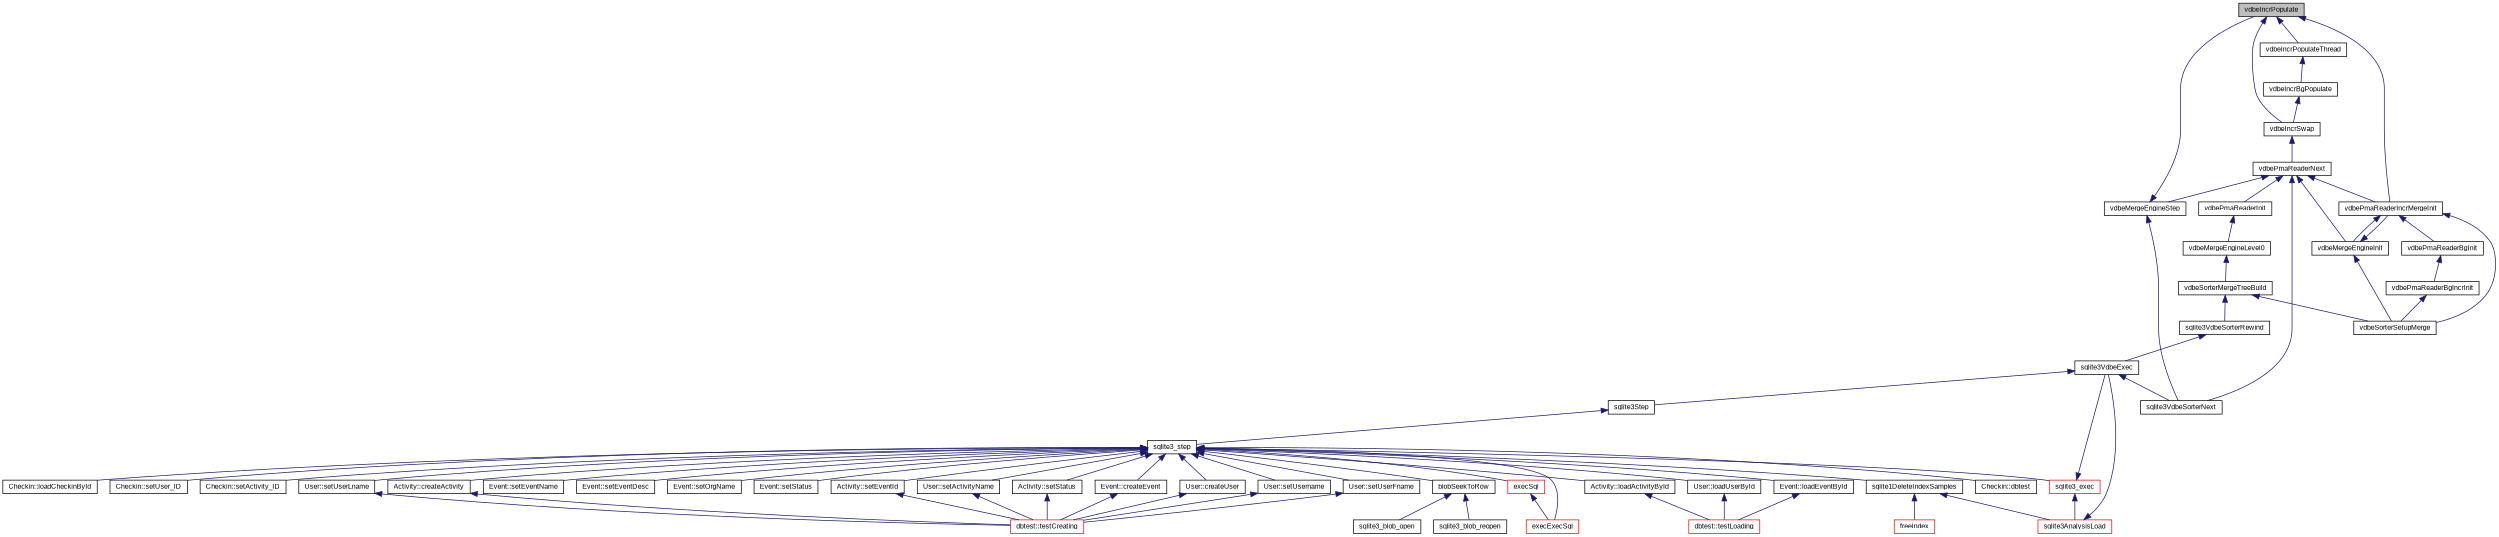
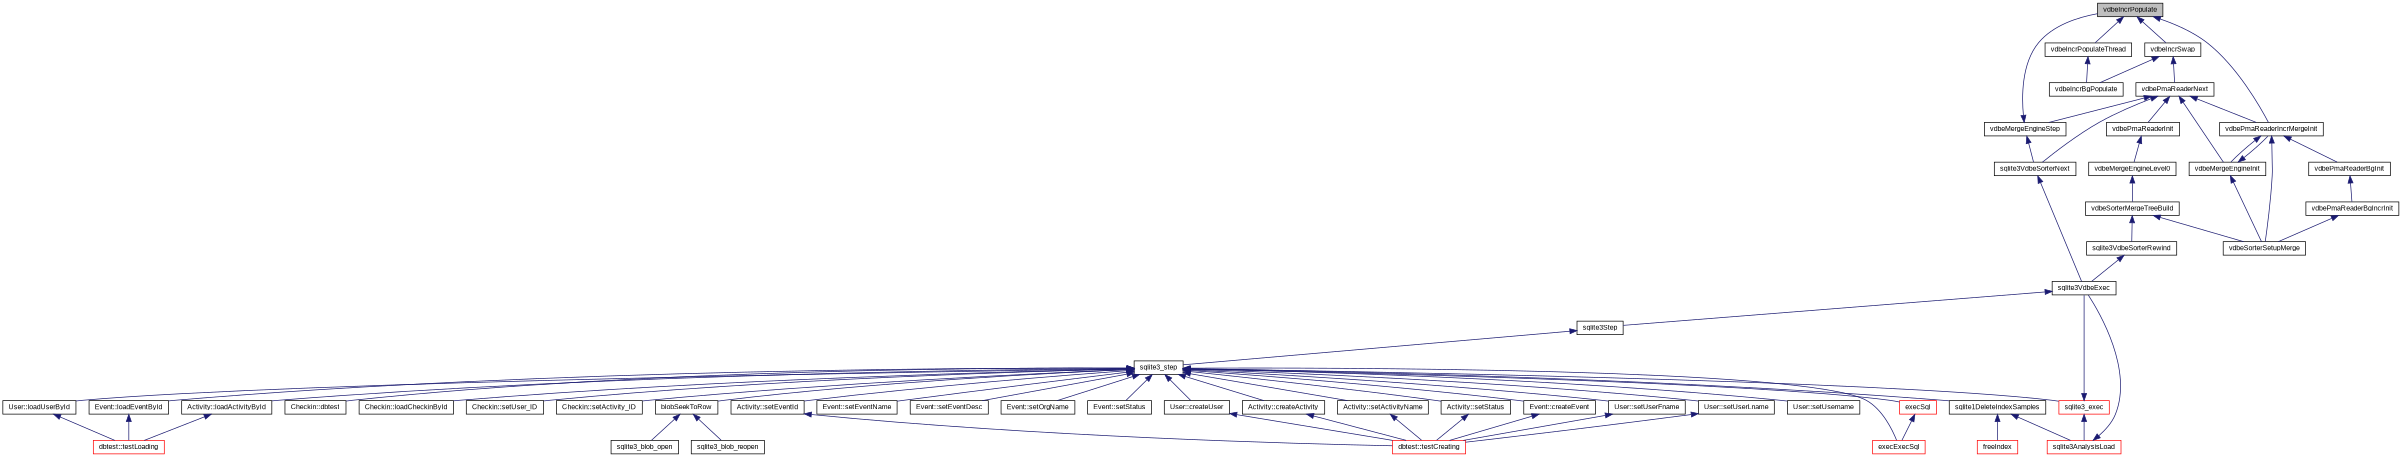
(2295, 113) -> (2126, 71)
(2147, 389) -> (2061, 232)
(958, 487) -> (1383, 407)
(1167, 507) -> none
